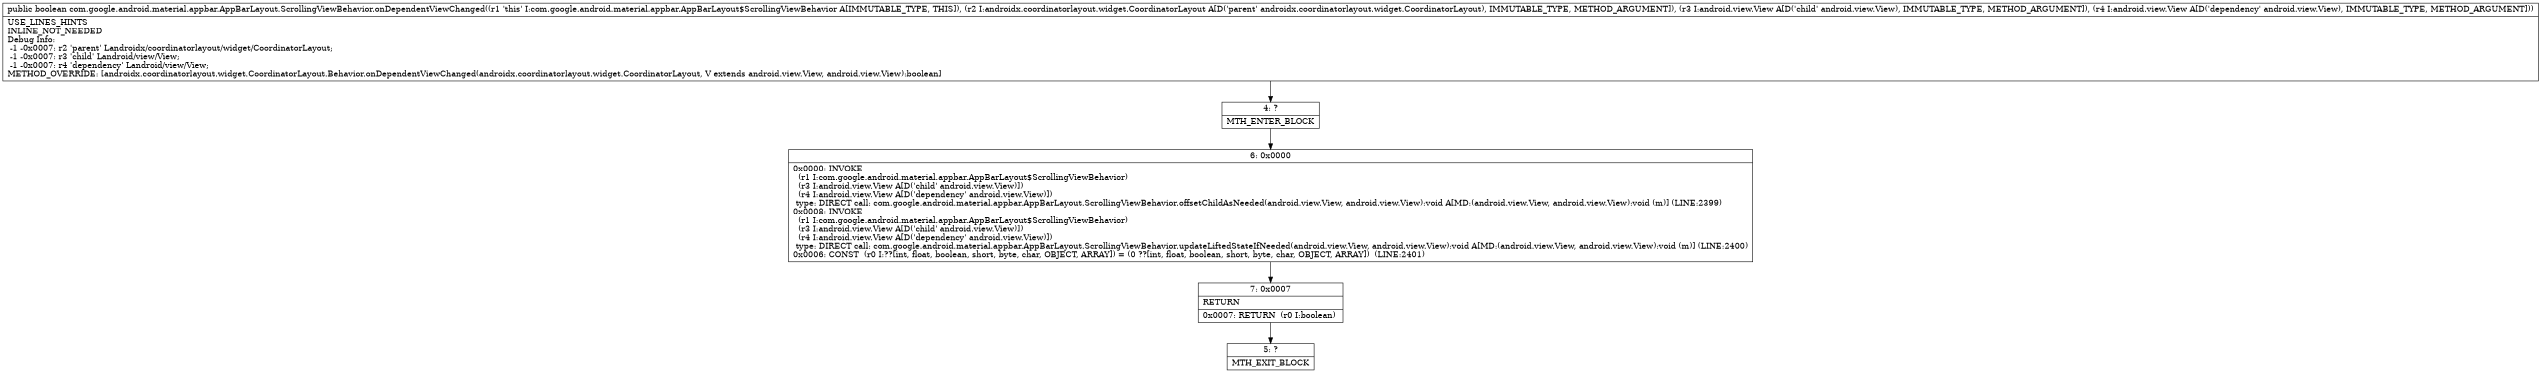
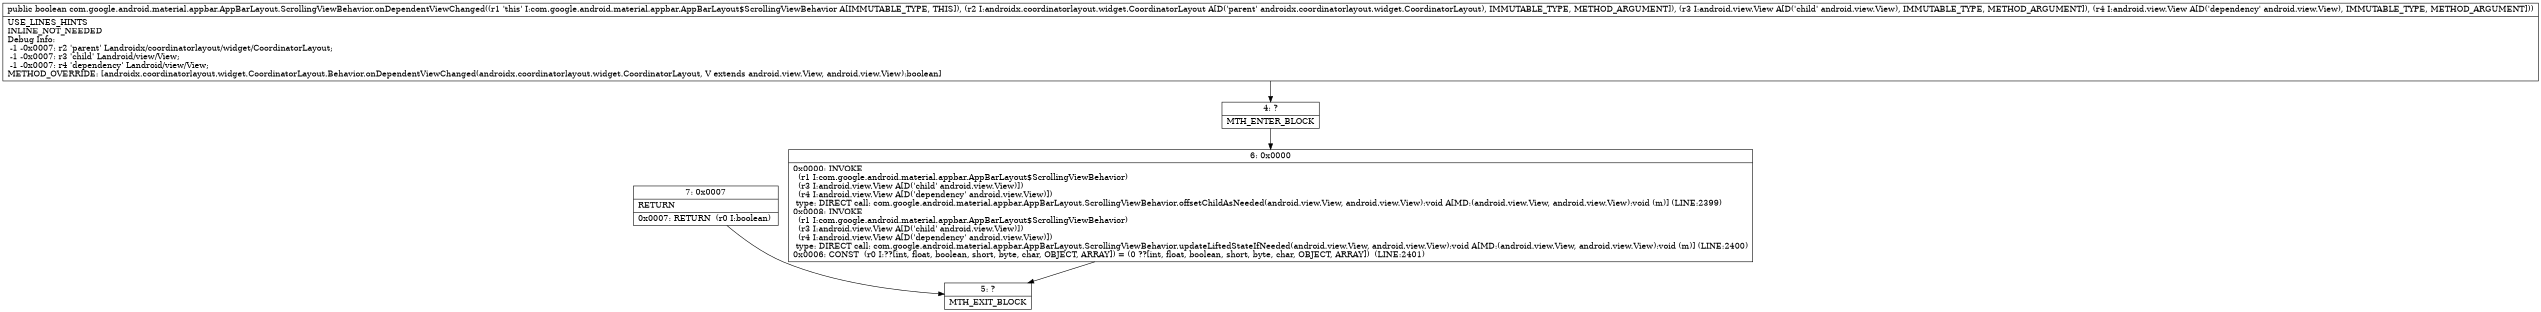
(1271, 270) -> (1064, 271)
